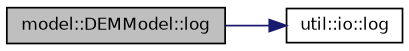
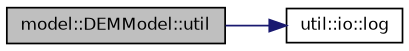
(116, 26) -> (116, 26)
